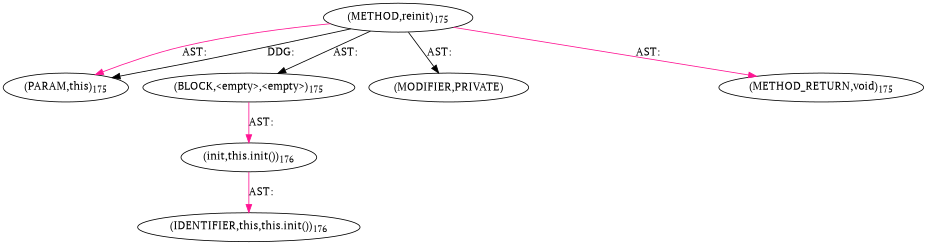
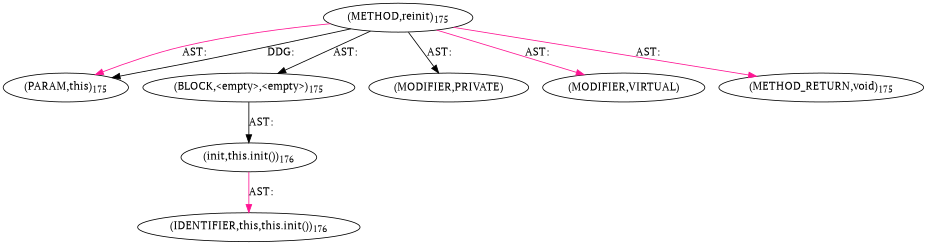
none -> (624, 88)
(249, 118) -> (249, 118)
